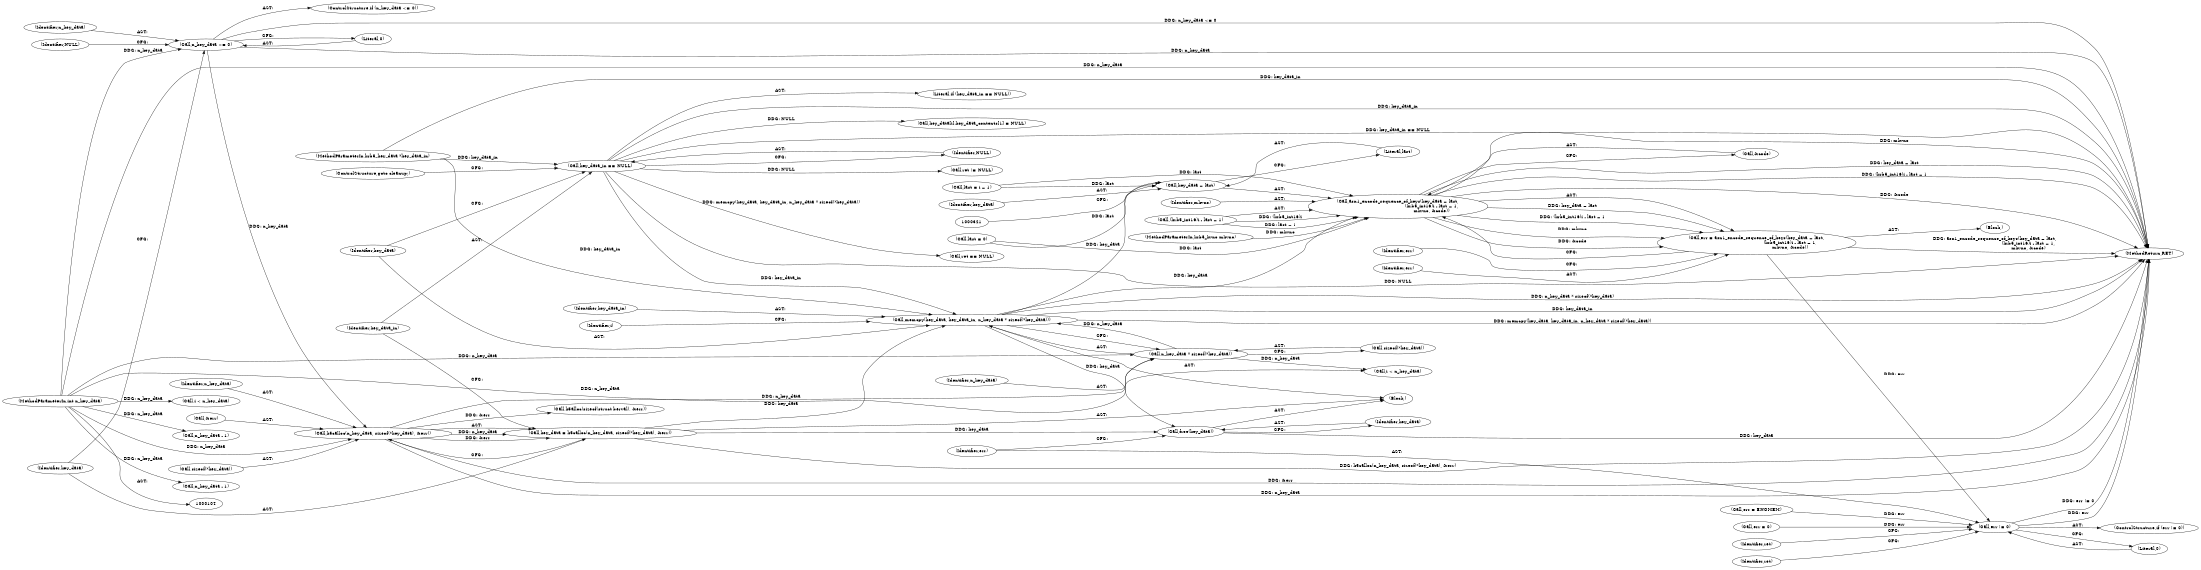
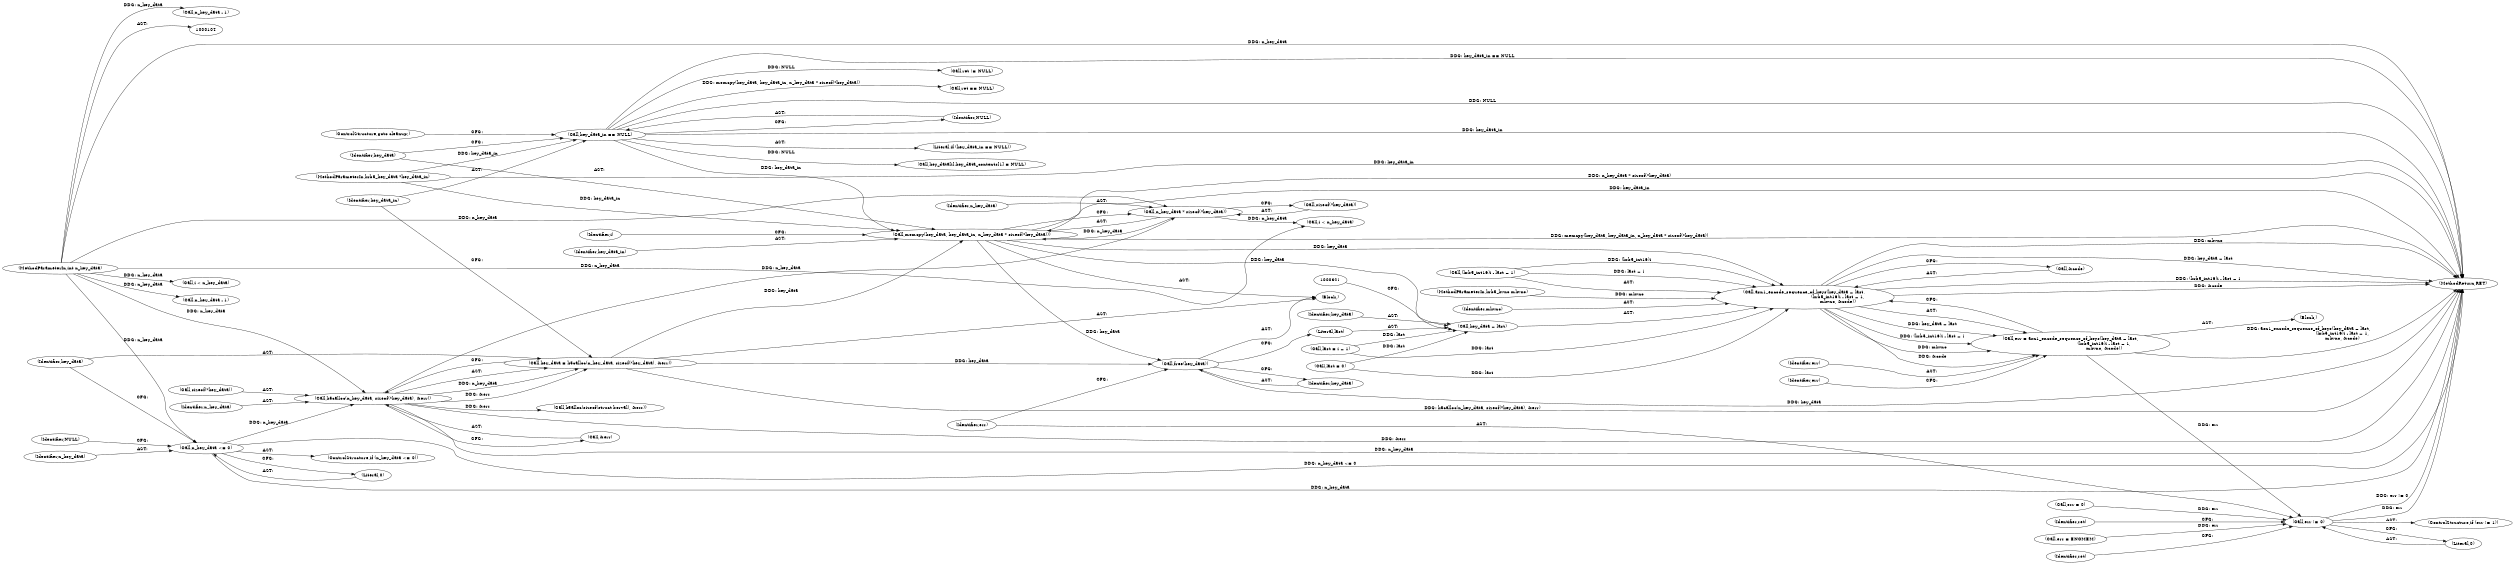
(1296, 168) -> (1265, 354)
none -> (478, 445)
(2149, 528) -> (2463, 523)
